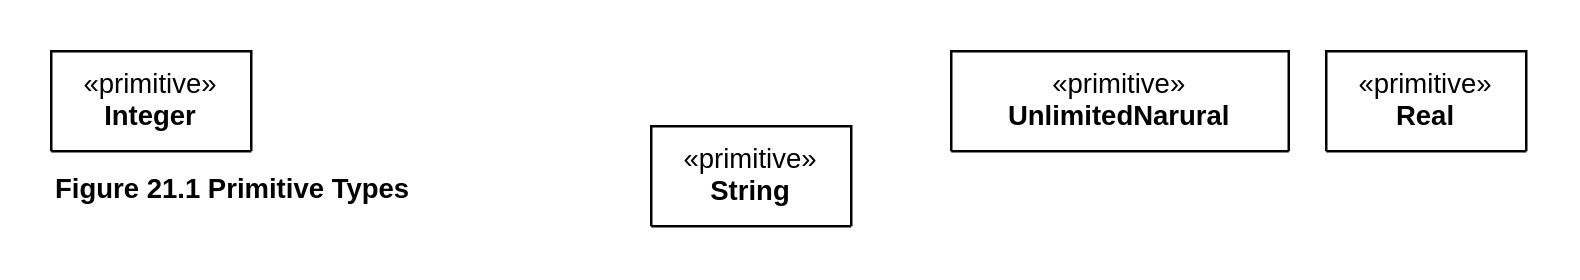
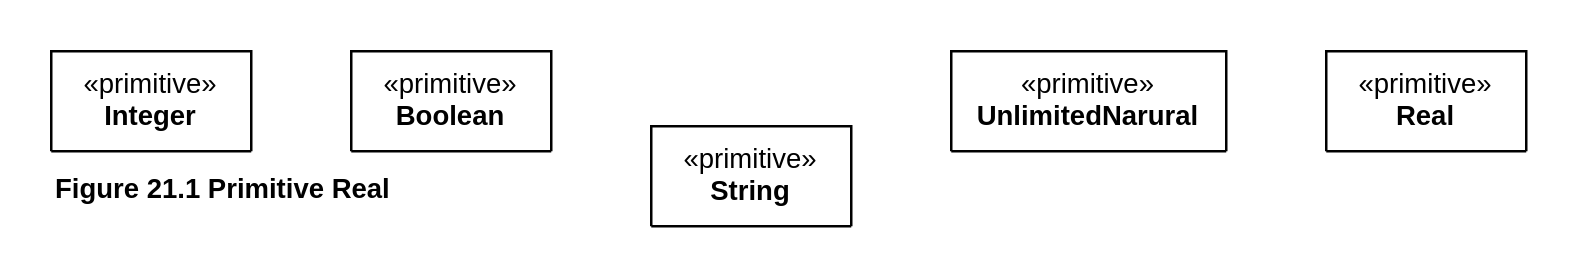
none -> (451, 101)
(1120, 101) -> (1089, 101)
(236, 189) -> (224, 189)
